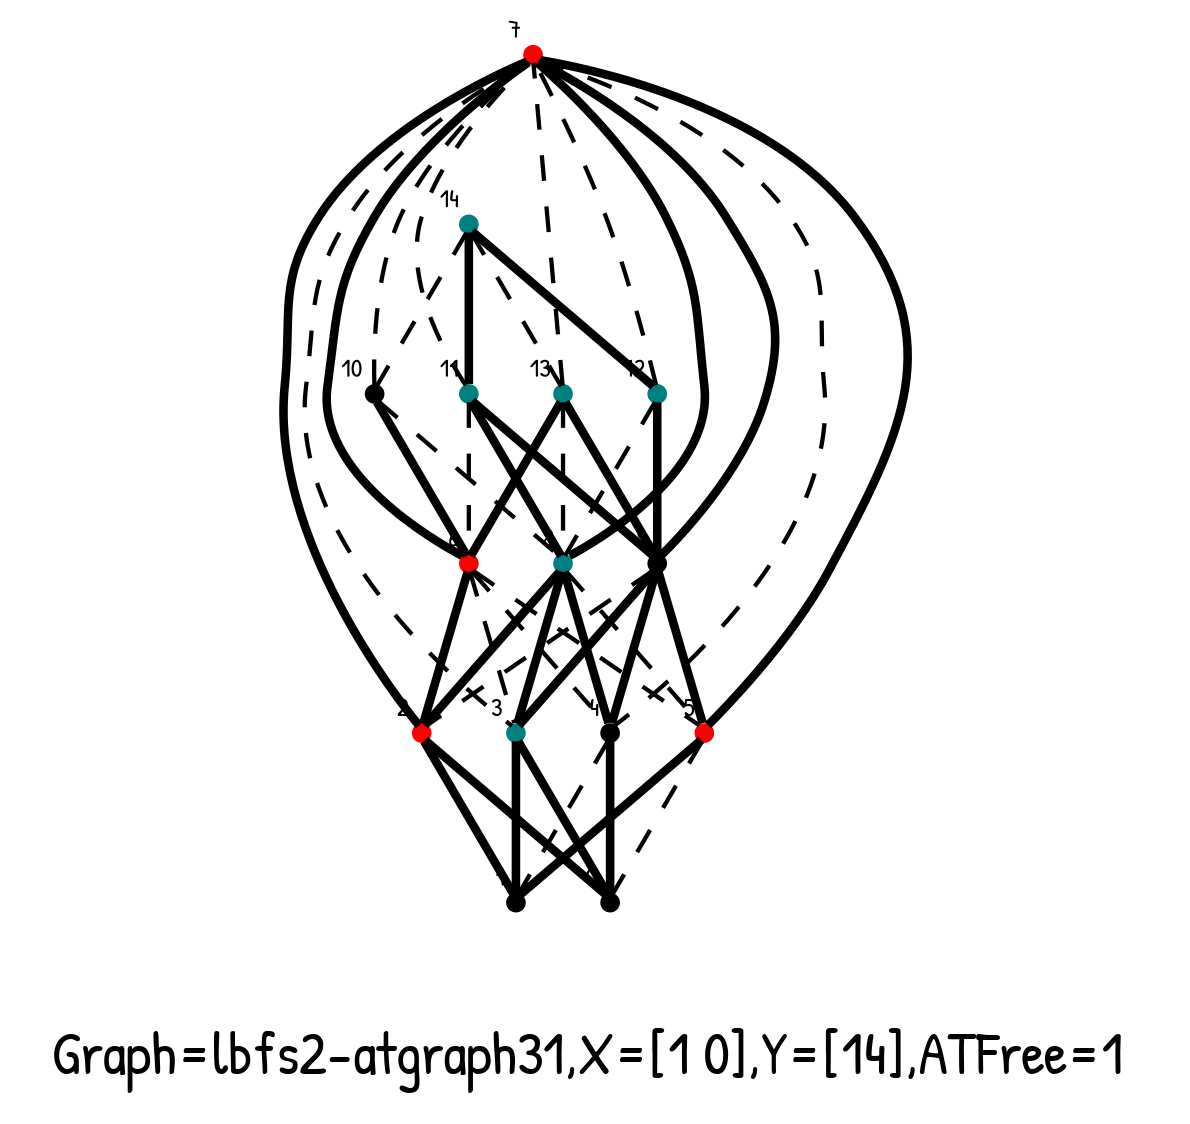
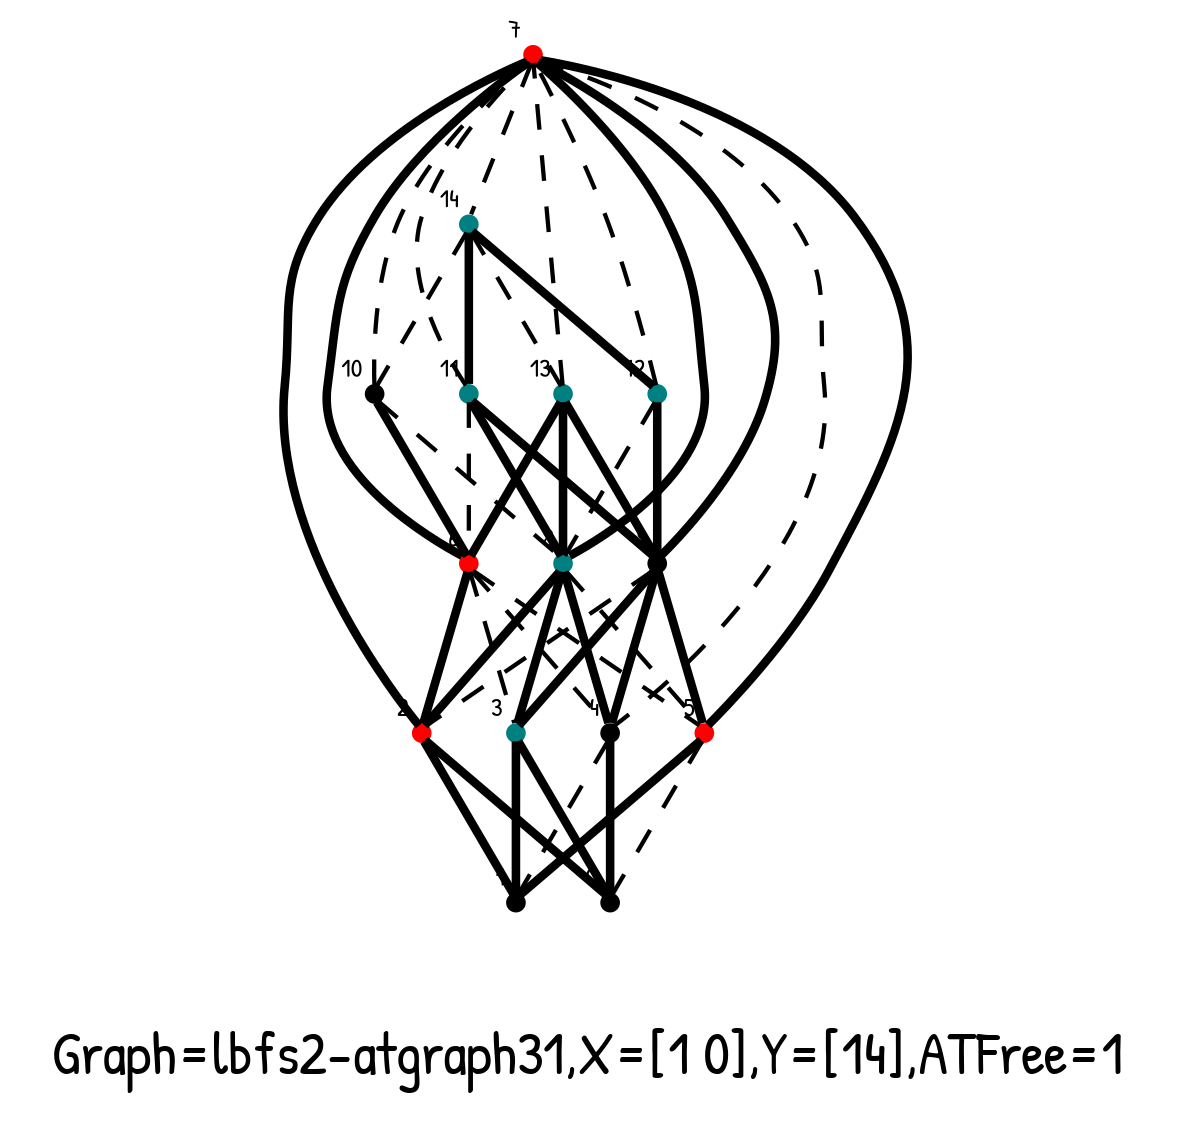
(563, 478) -> (563, 478)
(336, 525) -> (501, 139)
